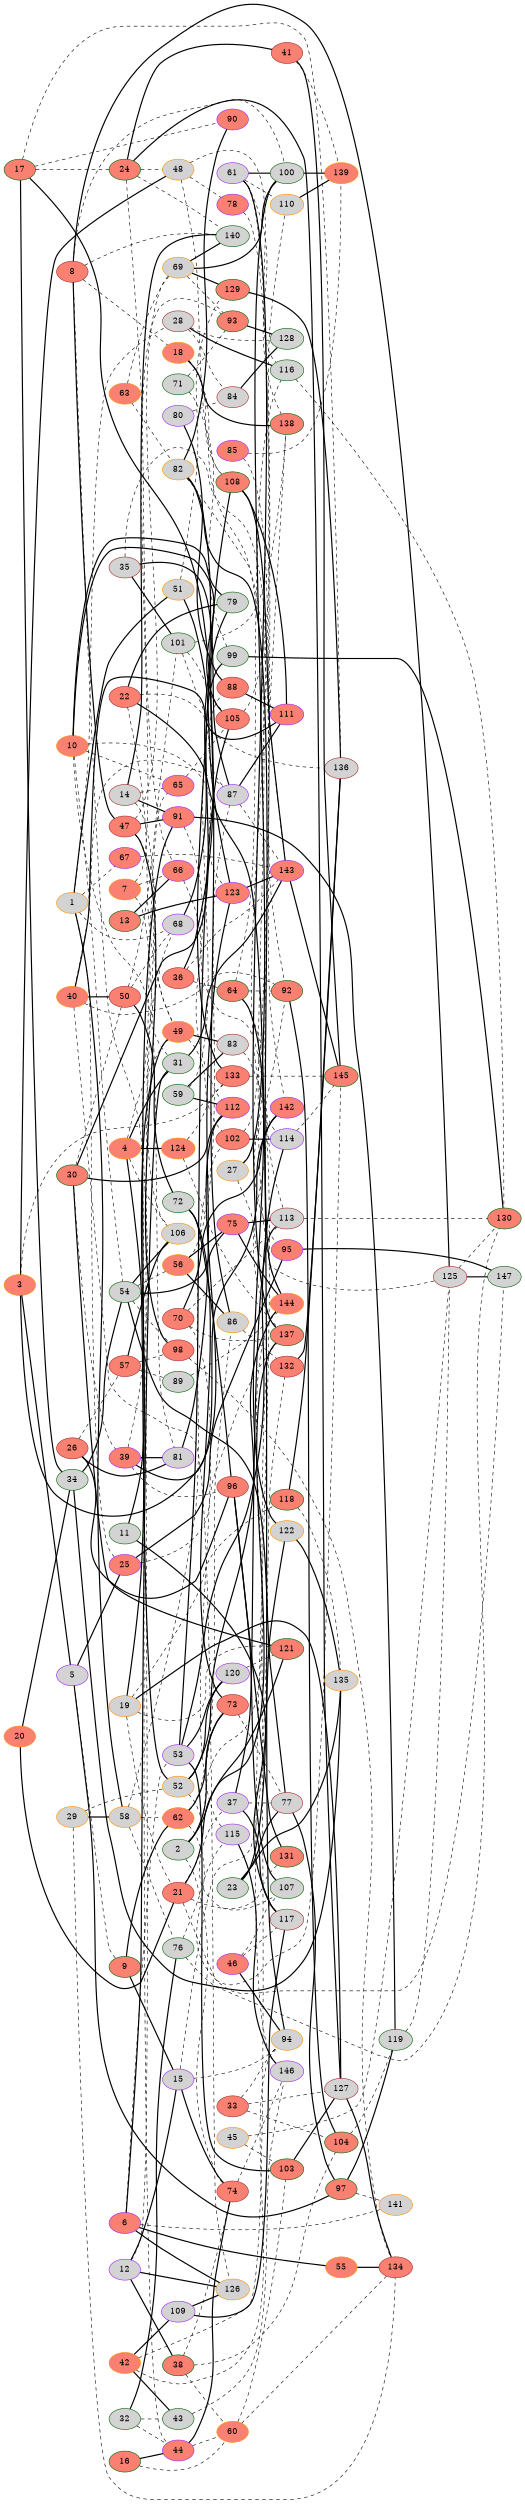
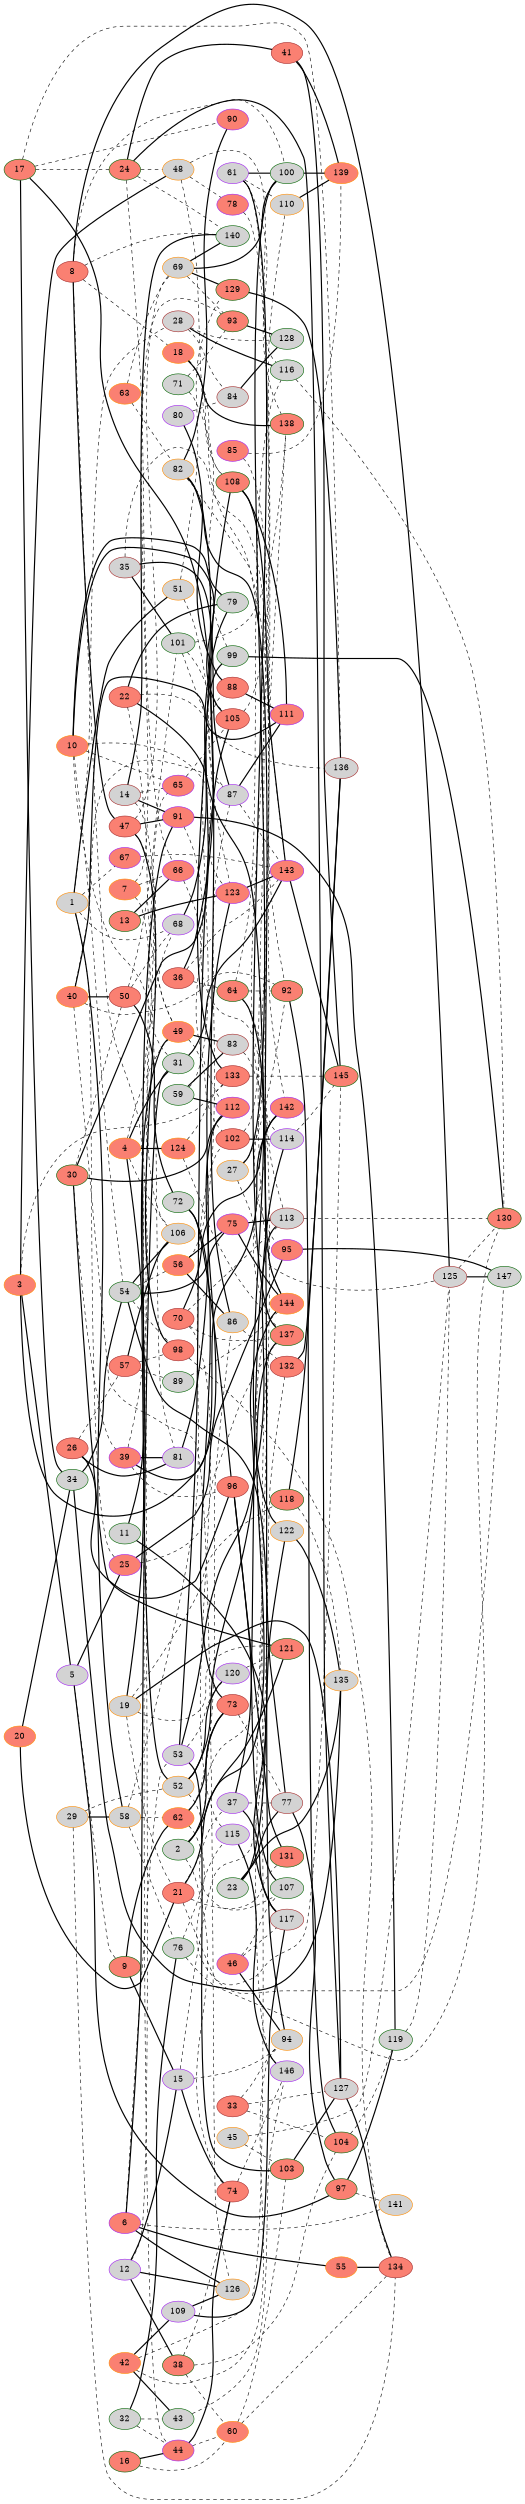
(322, 110) -> (322, 110)
(204, 668) -> (204, 668)
(205, 1714) -> (205, 1714)
